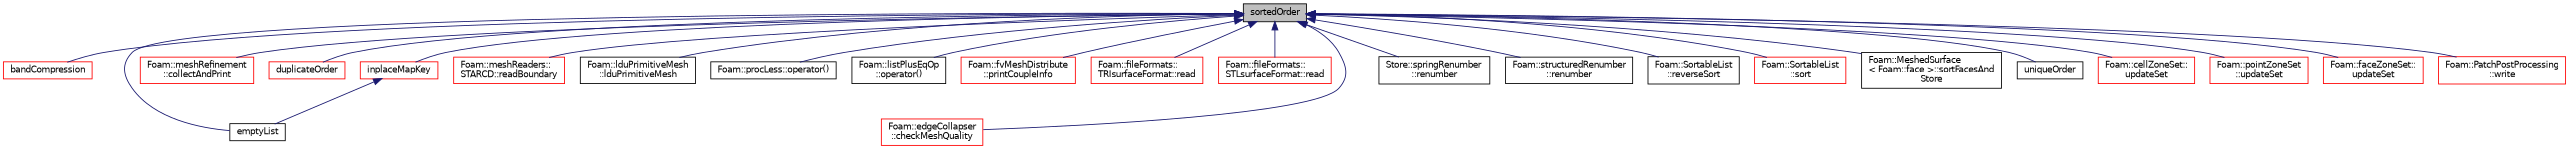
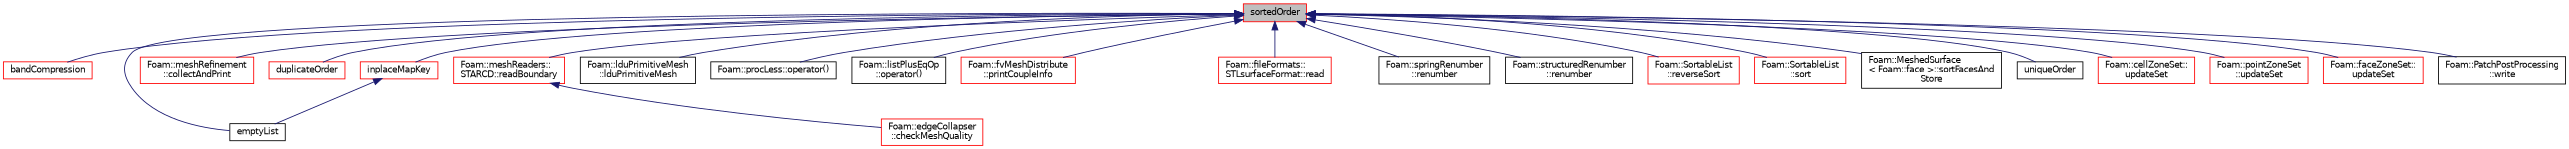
(1275, 13) -> (1275, 13)
(1147, 70) -> none
(1434, 70) -> (1434, 70)
(1694, 70) -> (1694, 70)
(2502, 70) -> (2502, 70)
(1204, 116) -> (719, 111)
